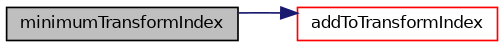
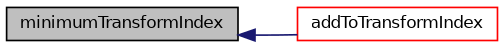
(260, 13) -> (276, 35)
